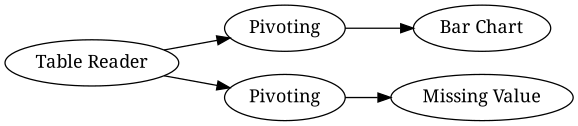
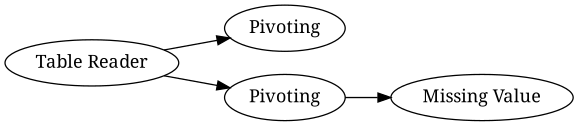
(482, 28) -> none
